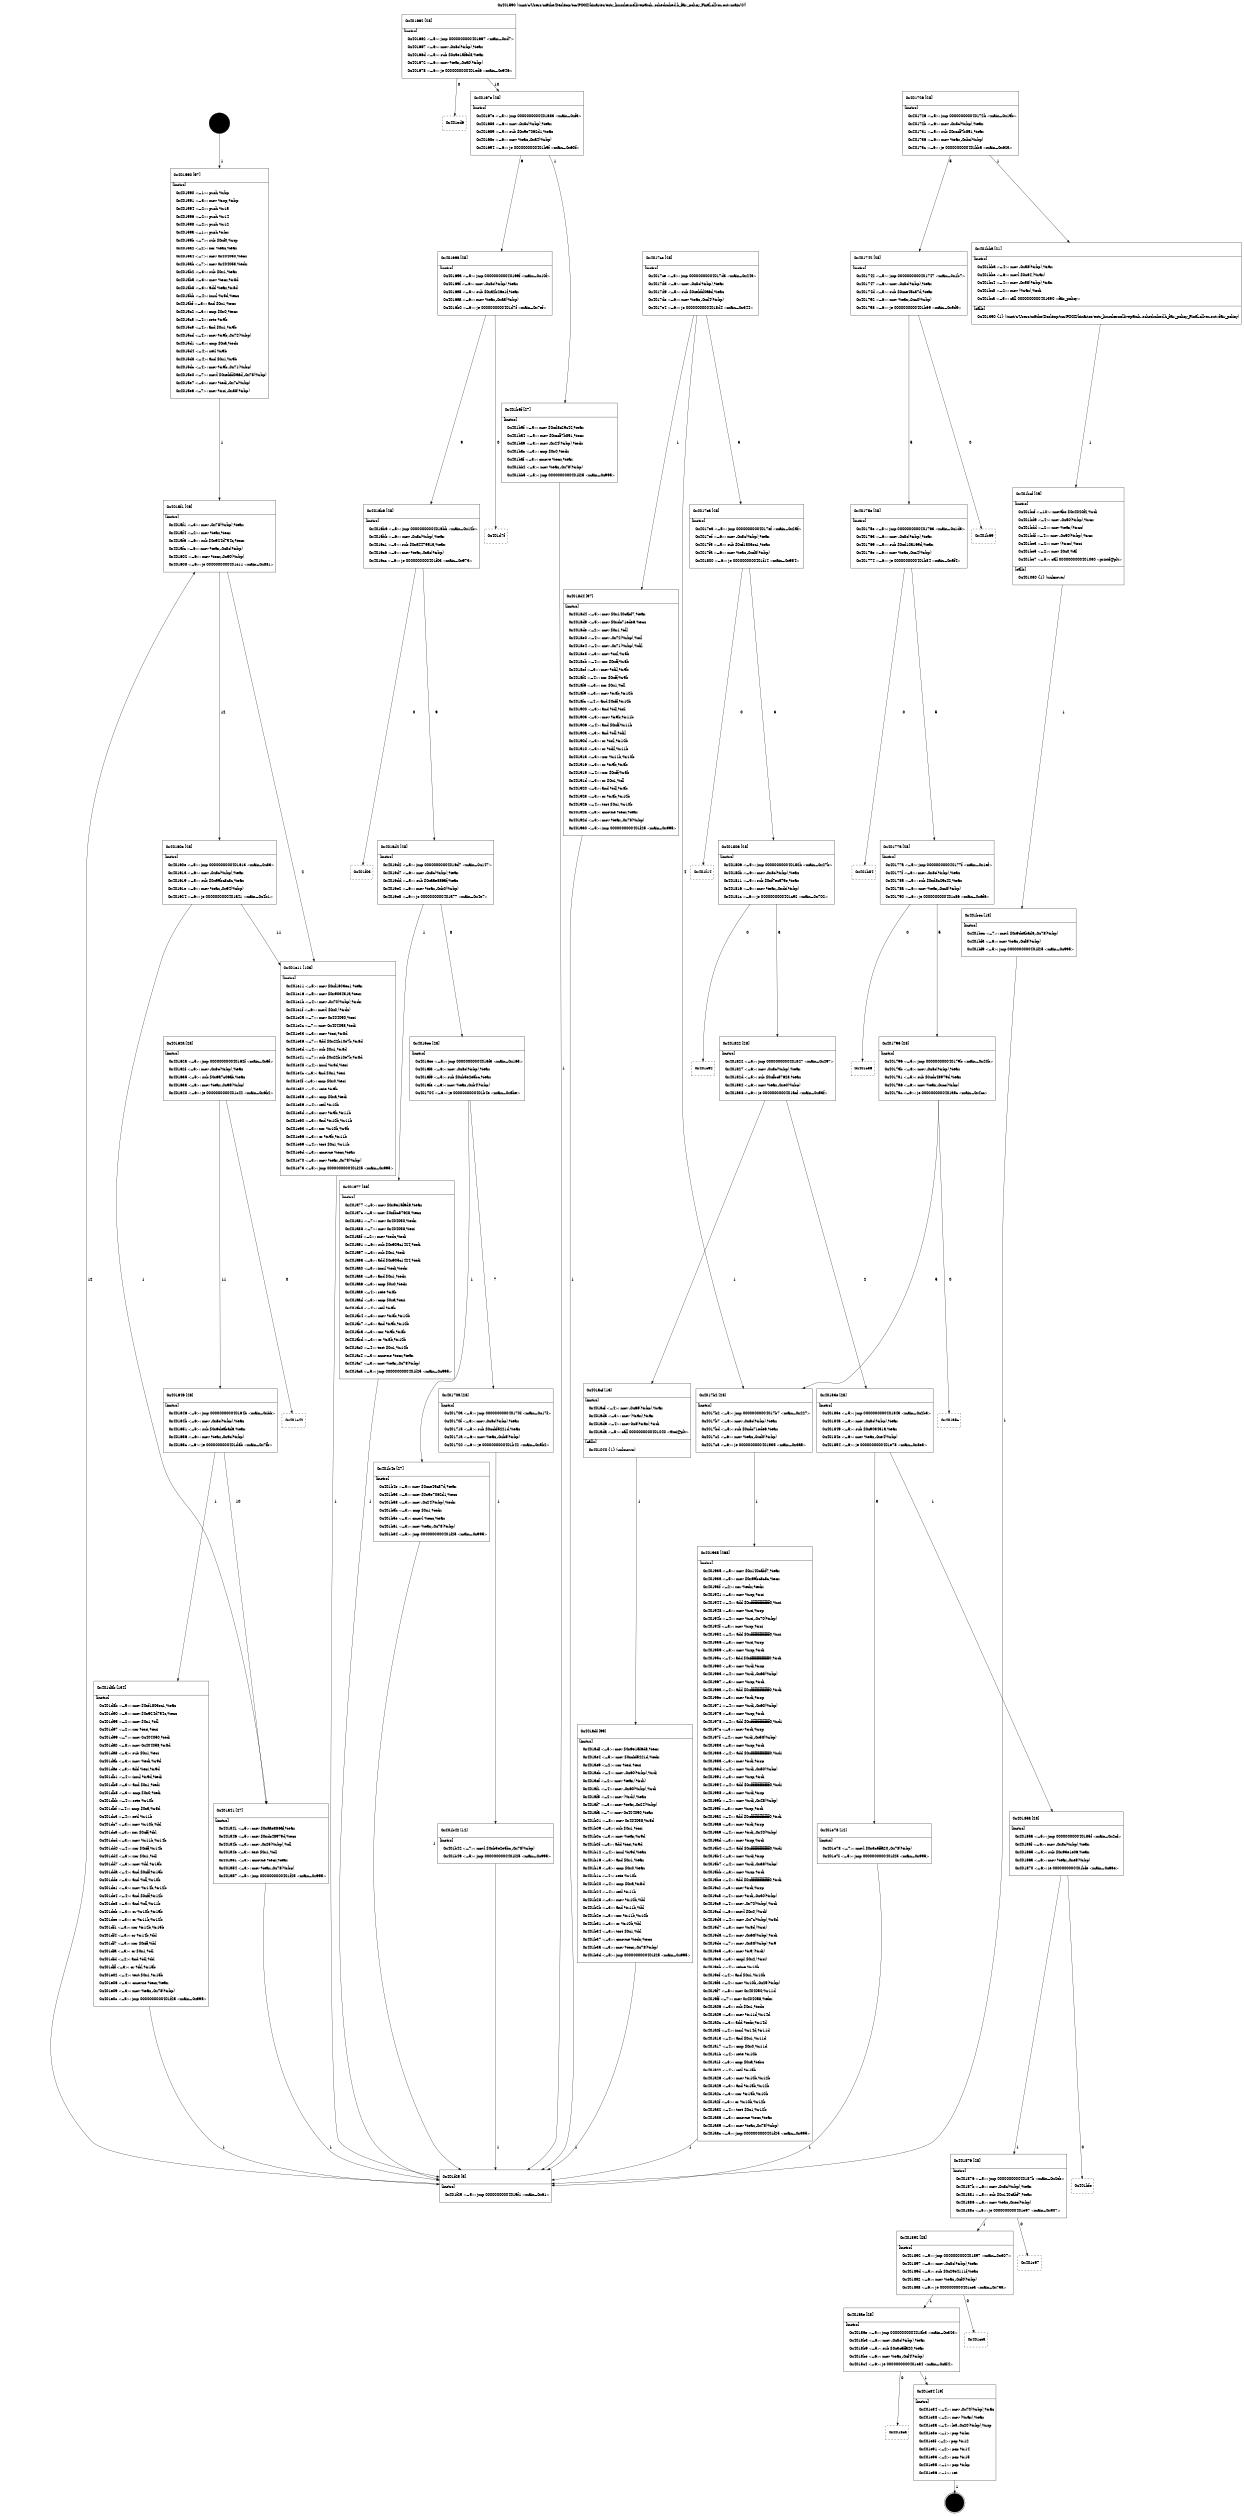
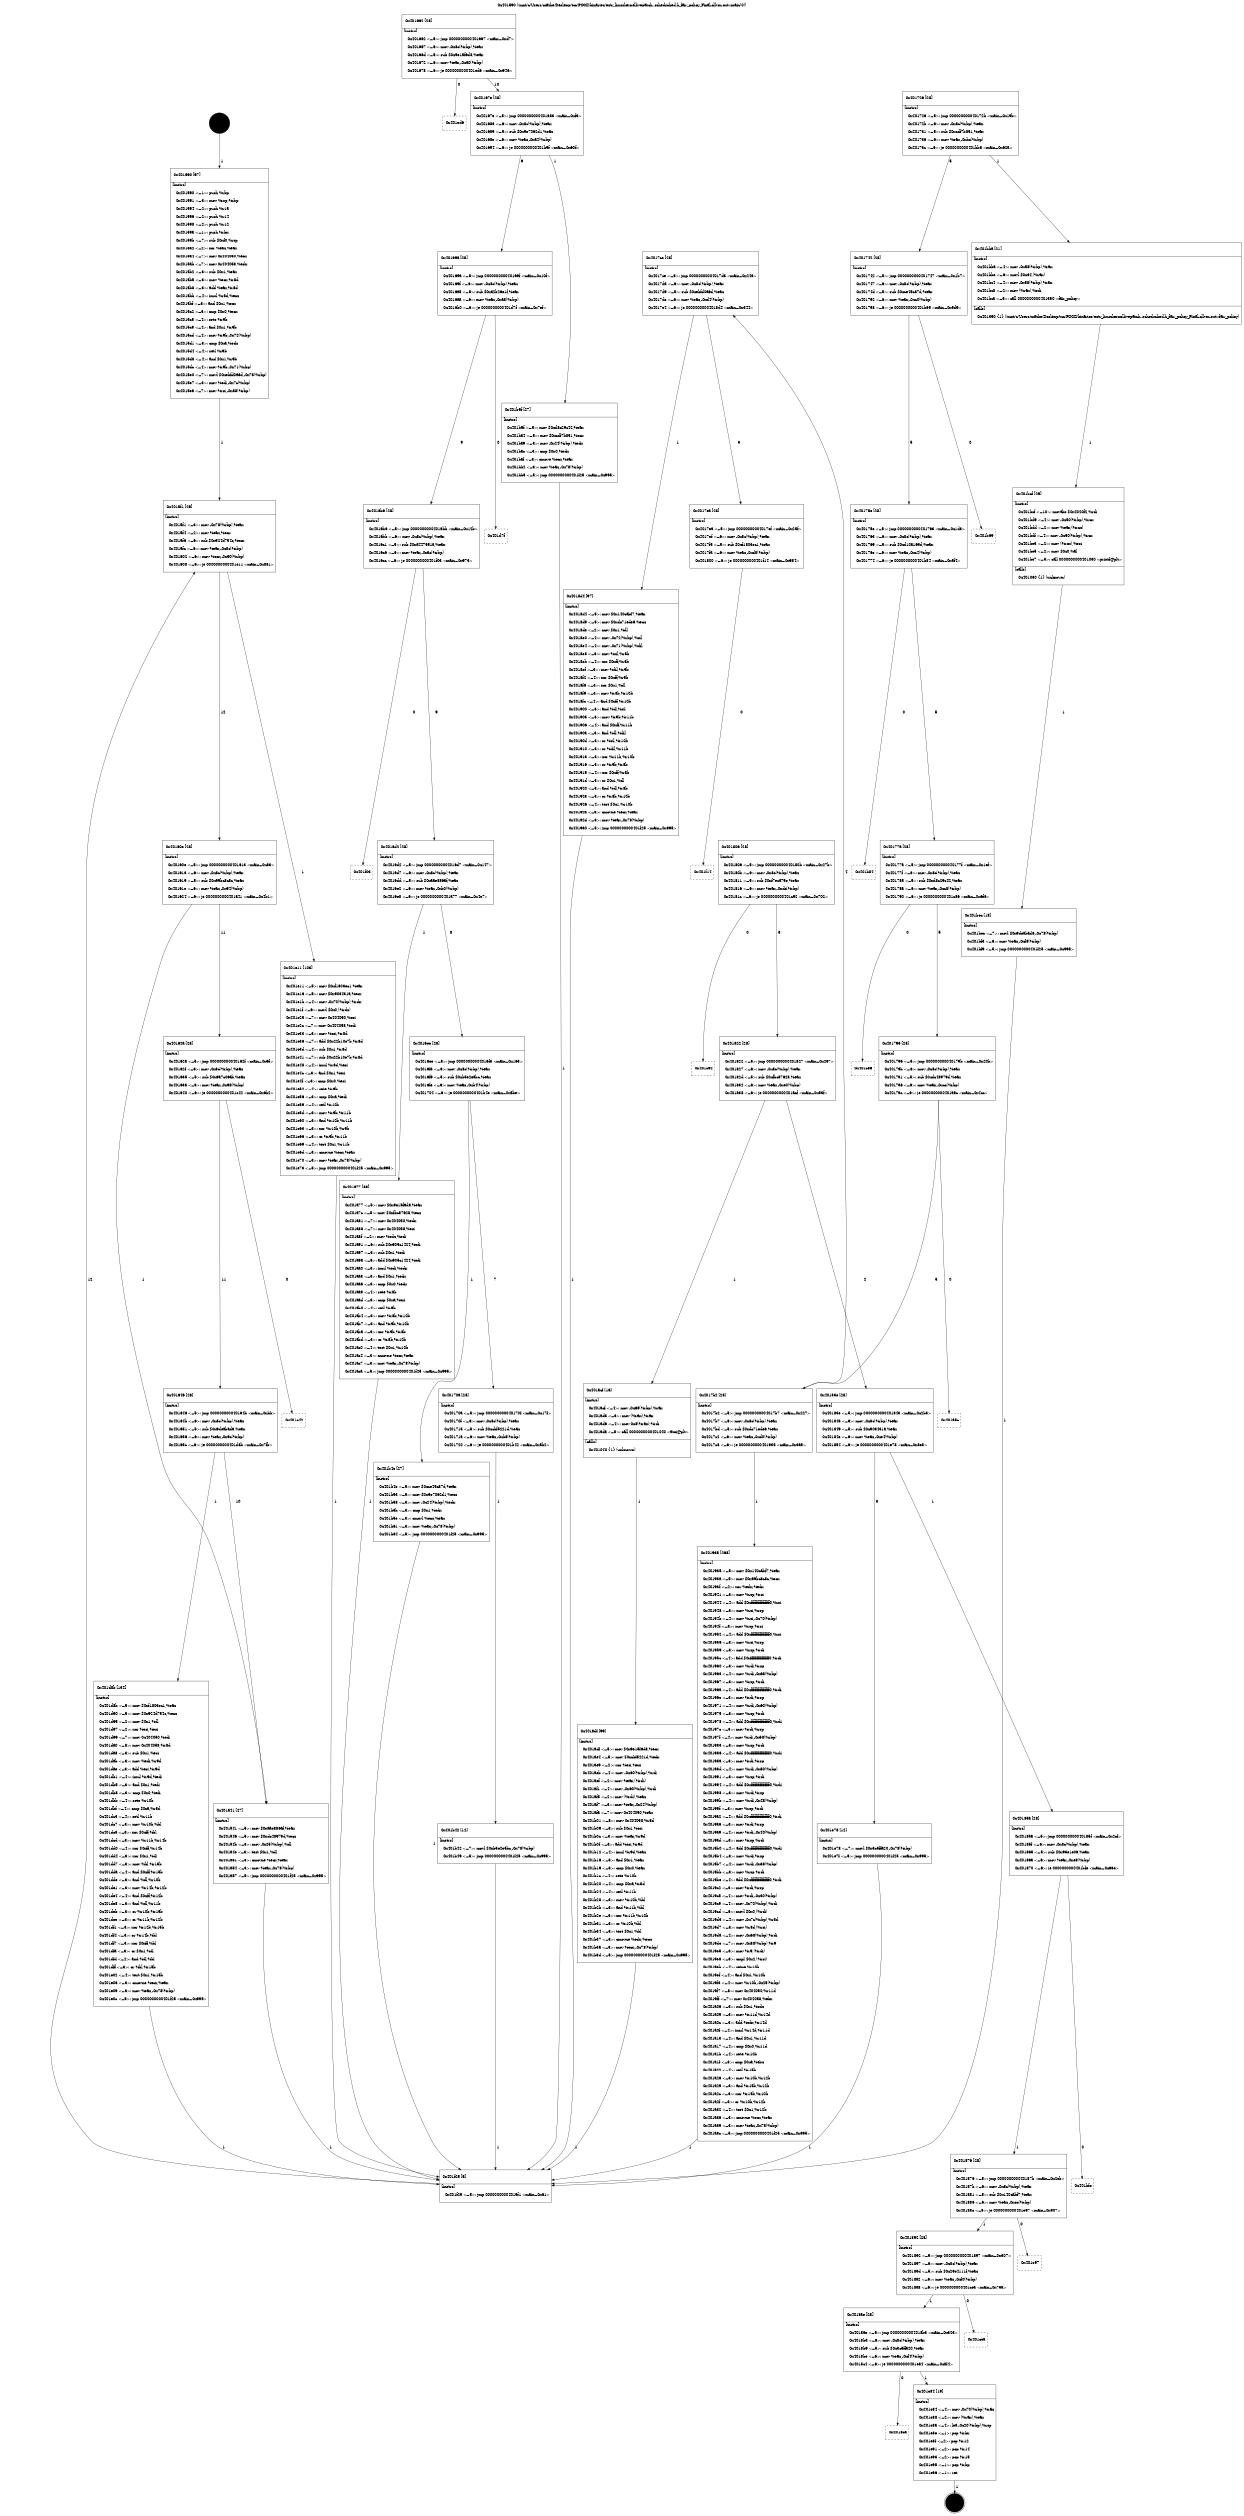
(761, 703) -> none
(683, 854) -> (844, 853)
(302, 872) -> (302, 872)
(260, 933) -> (219, 969)
